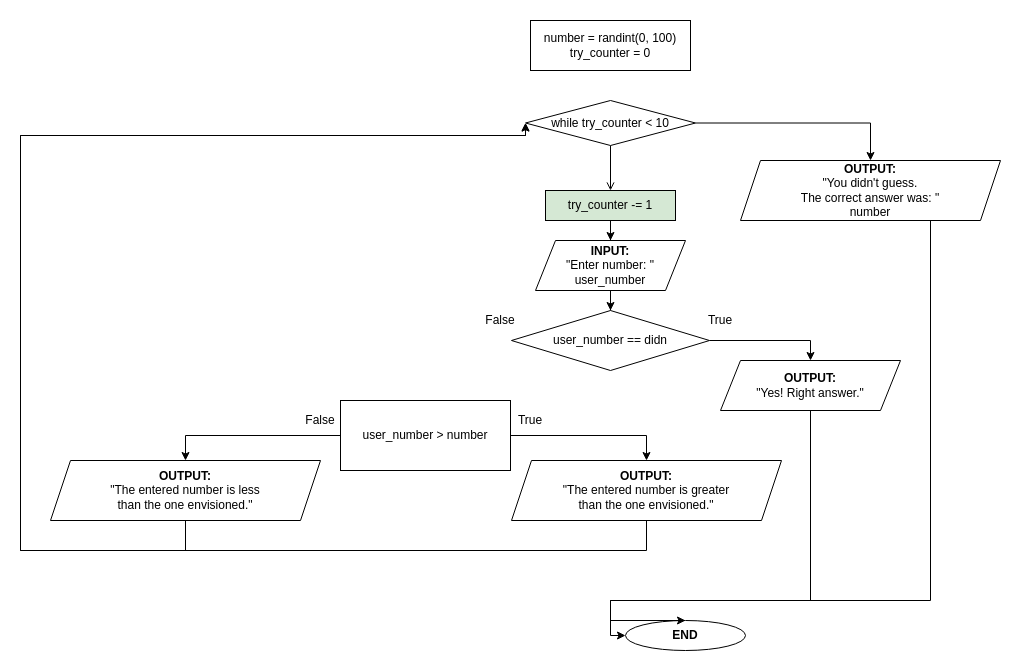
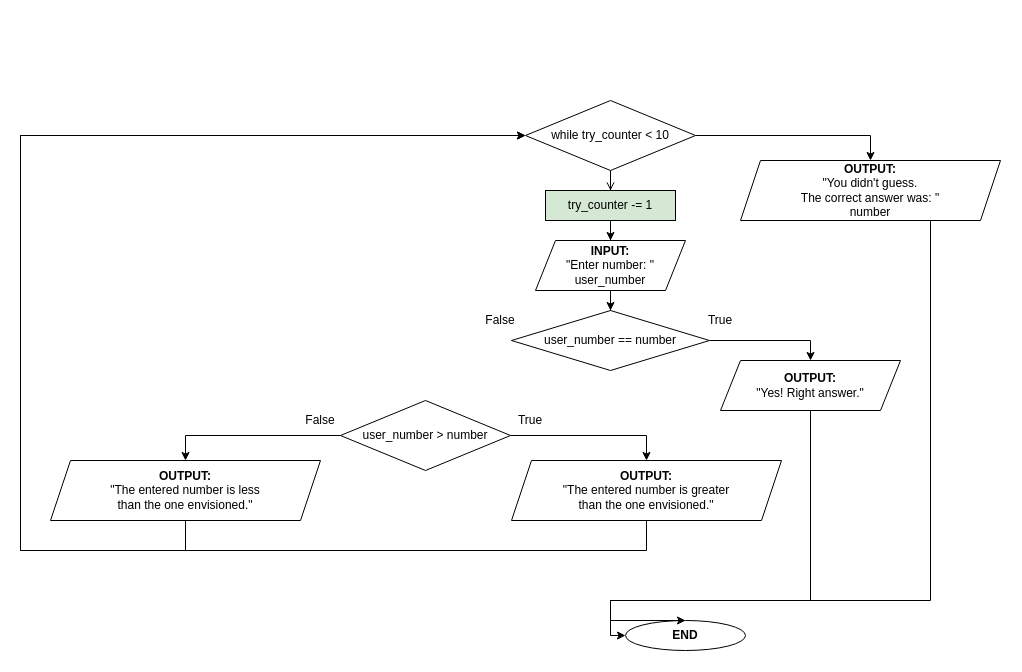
(611, 46) -> none
(611, 123) -> (611, 136)
(611, 341) -> (611, 341)
(426, 436) -> (426, 436)
